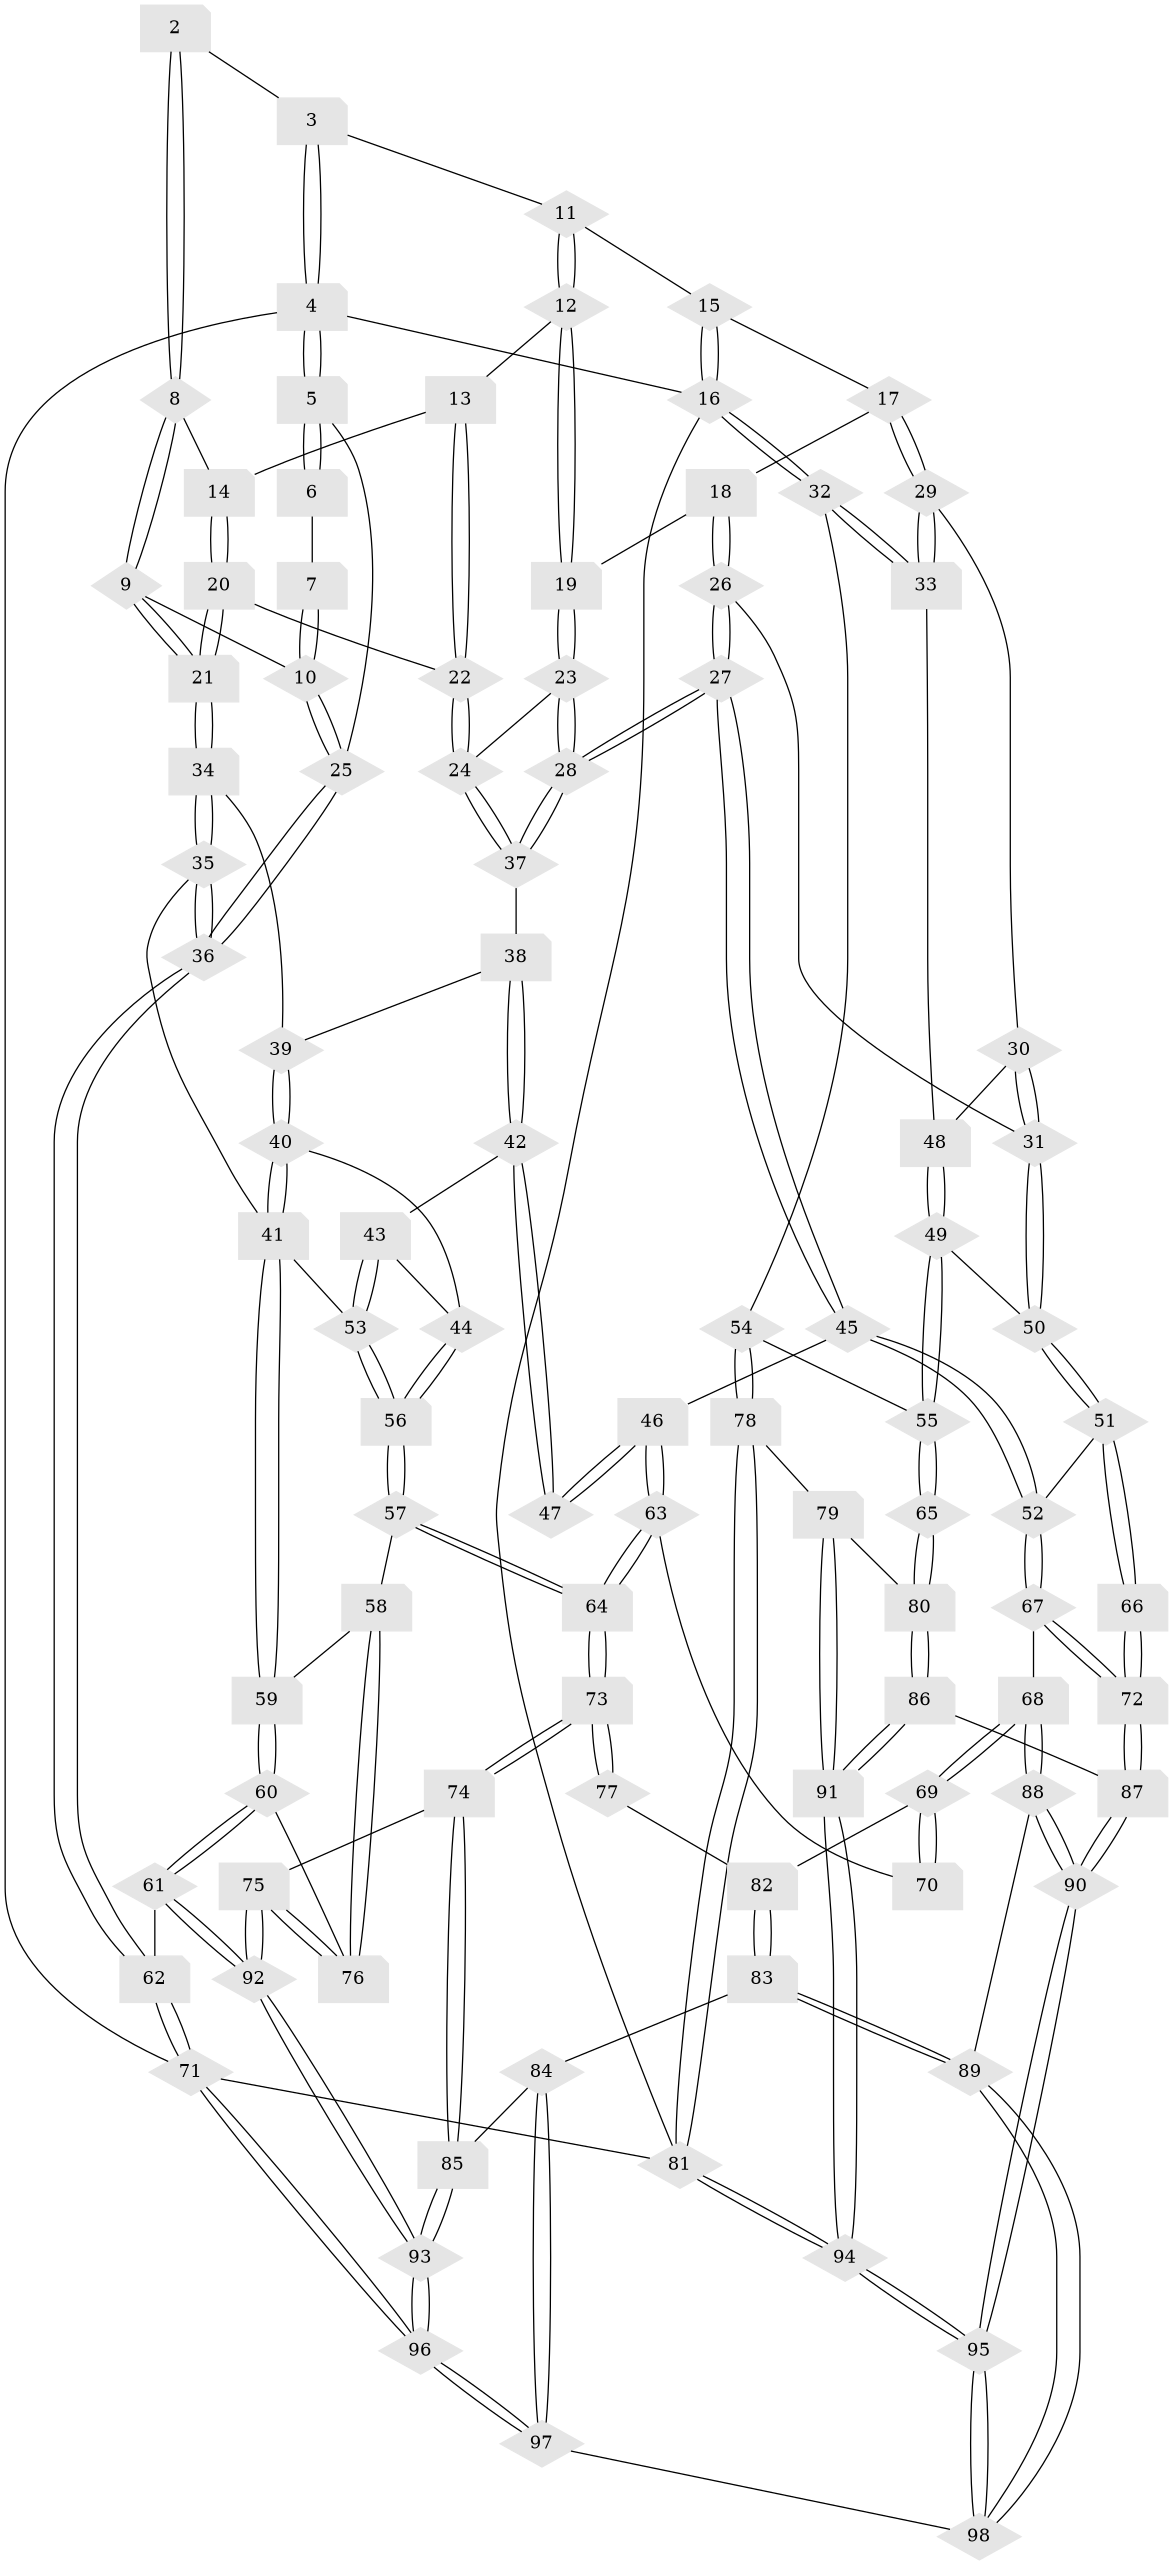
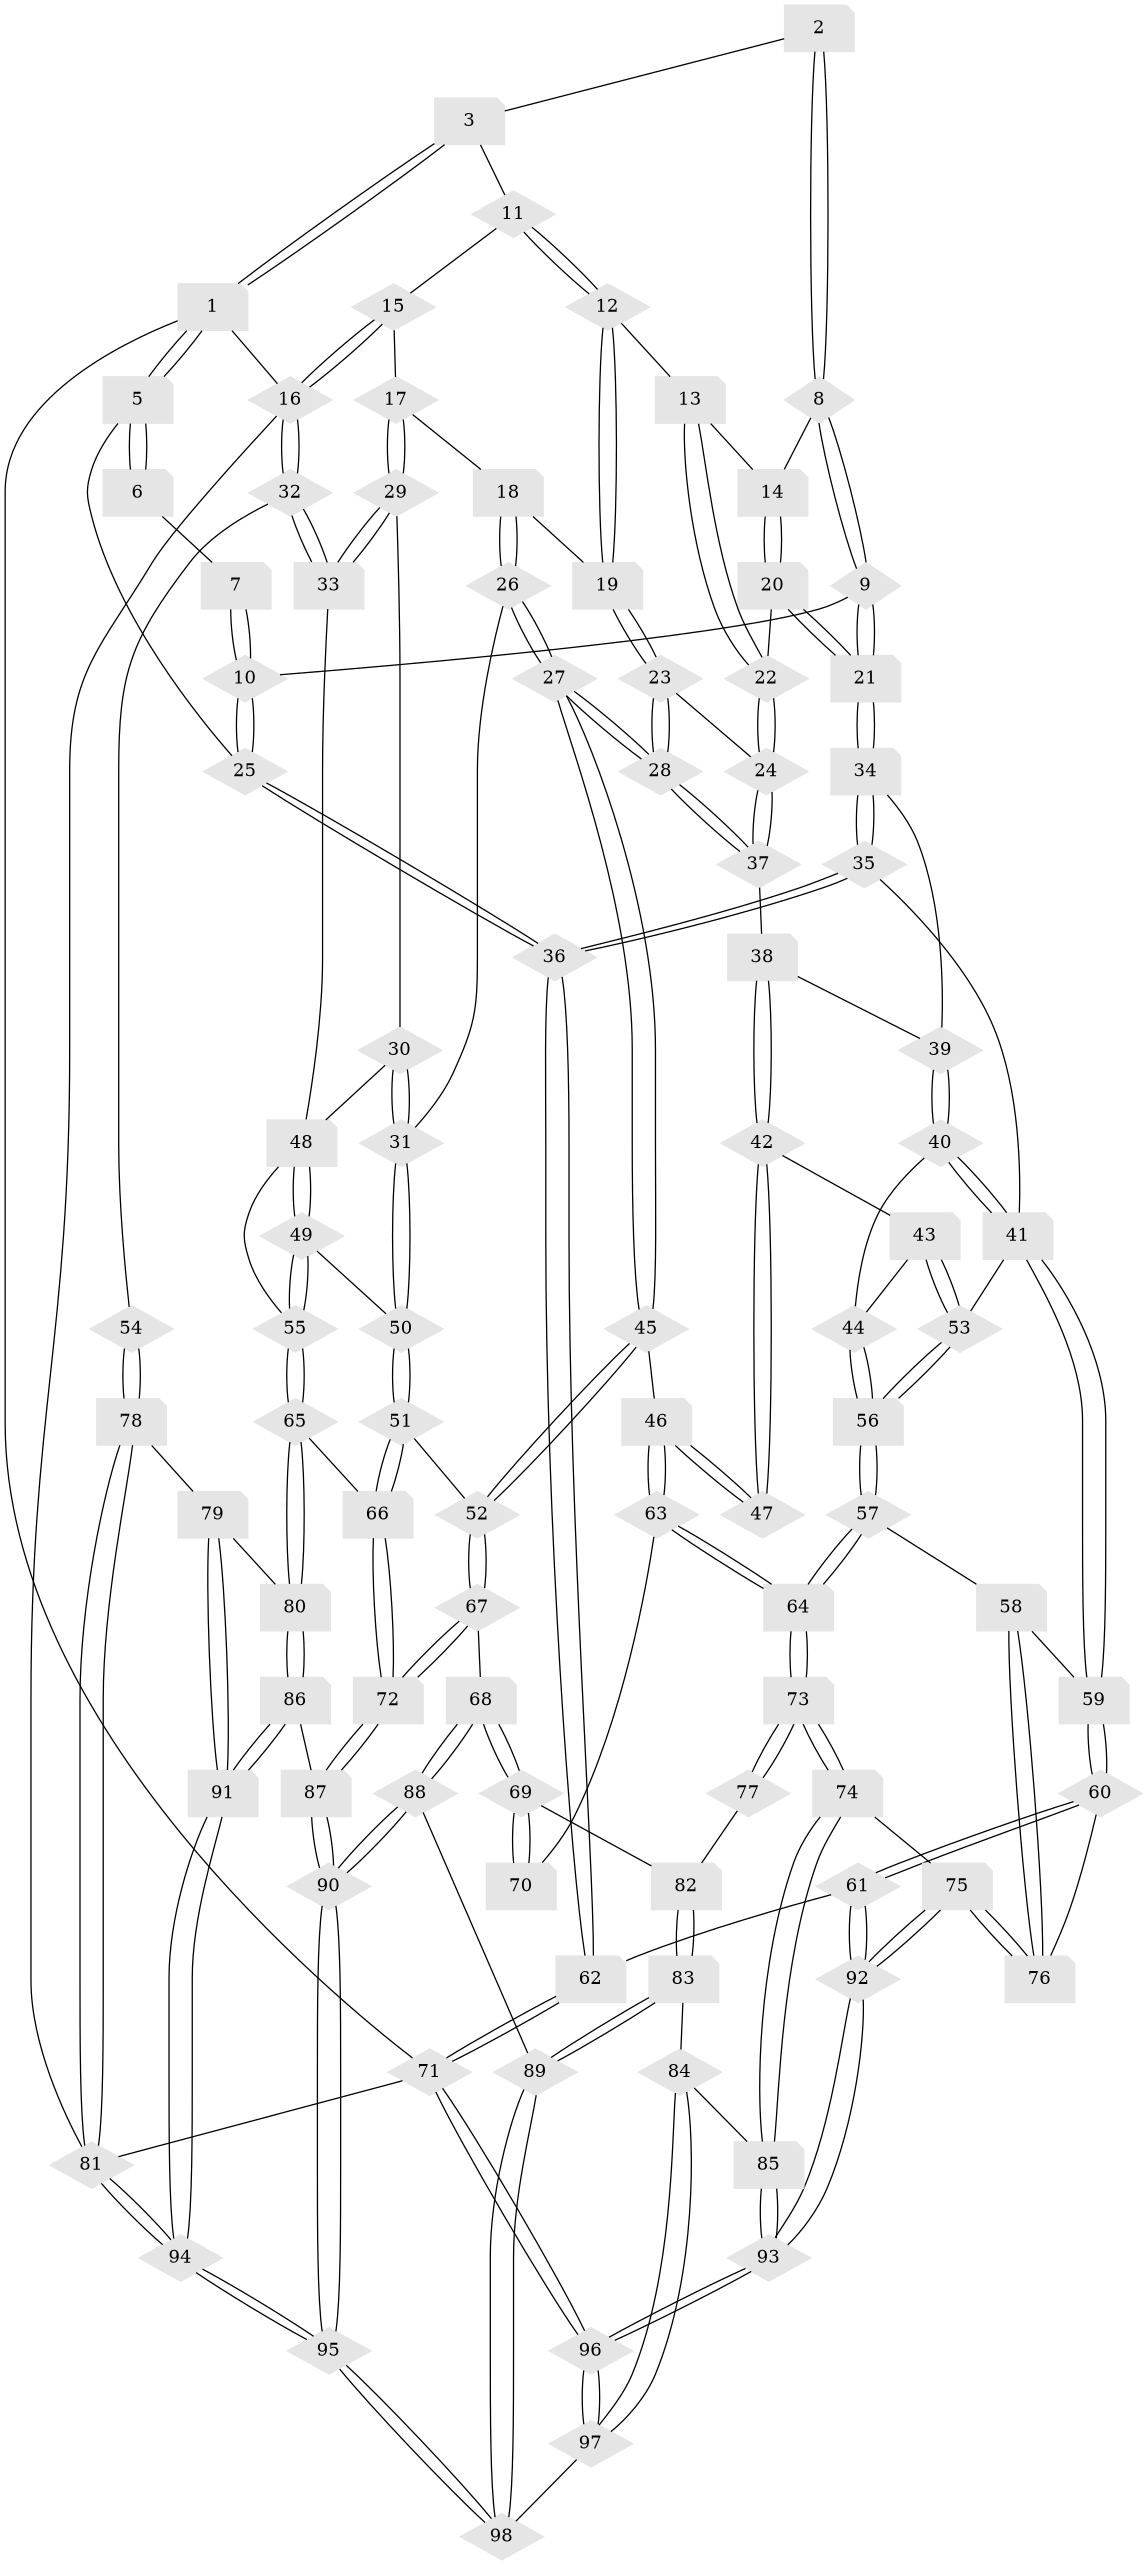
(312, 307) -> (213, 307)
(835, 1375) -> (245, 1240)
none -> (334, 1465)
